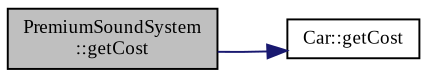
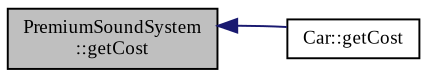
(242, 52) -> (262, 26)
